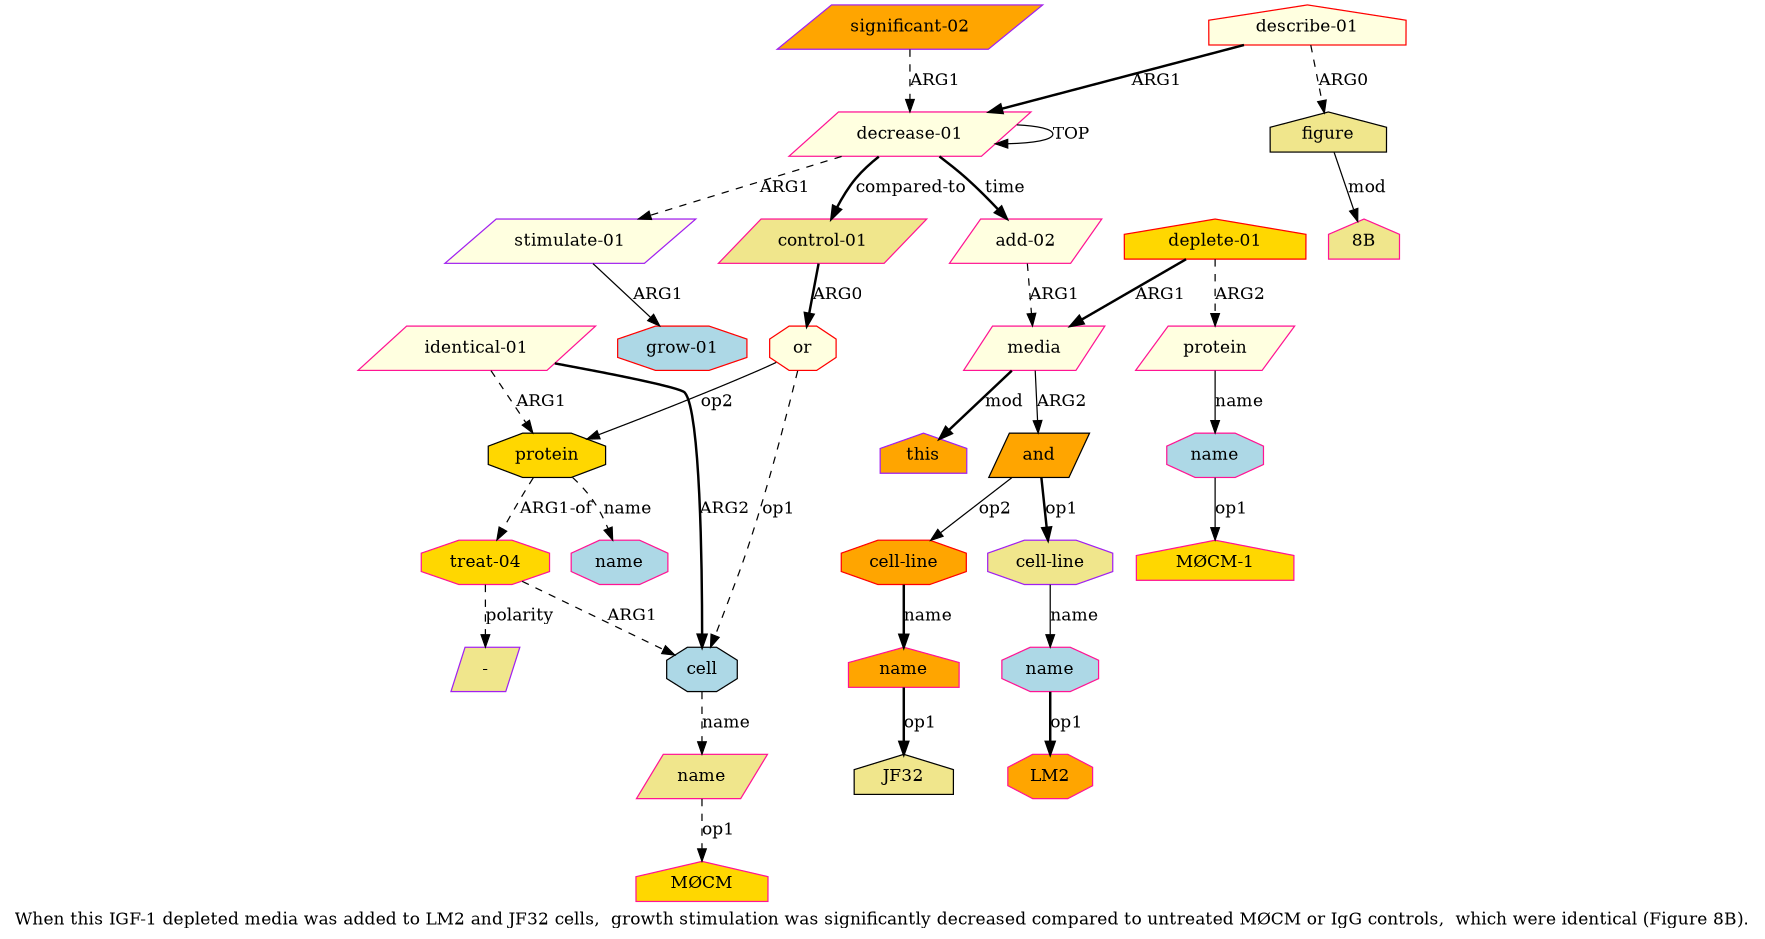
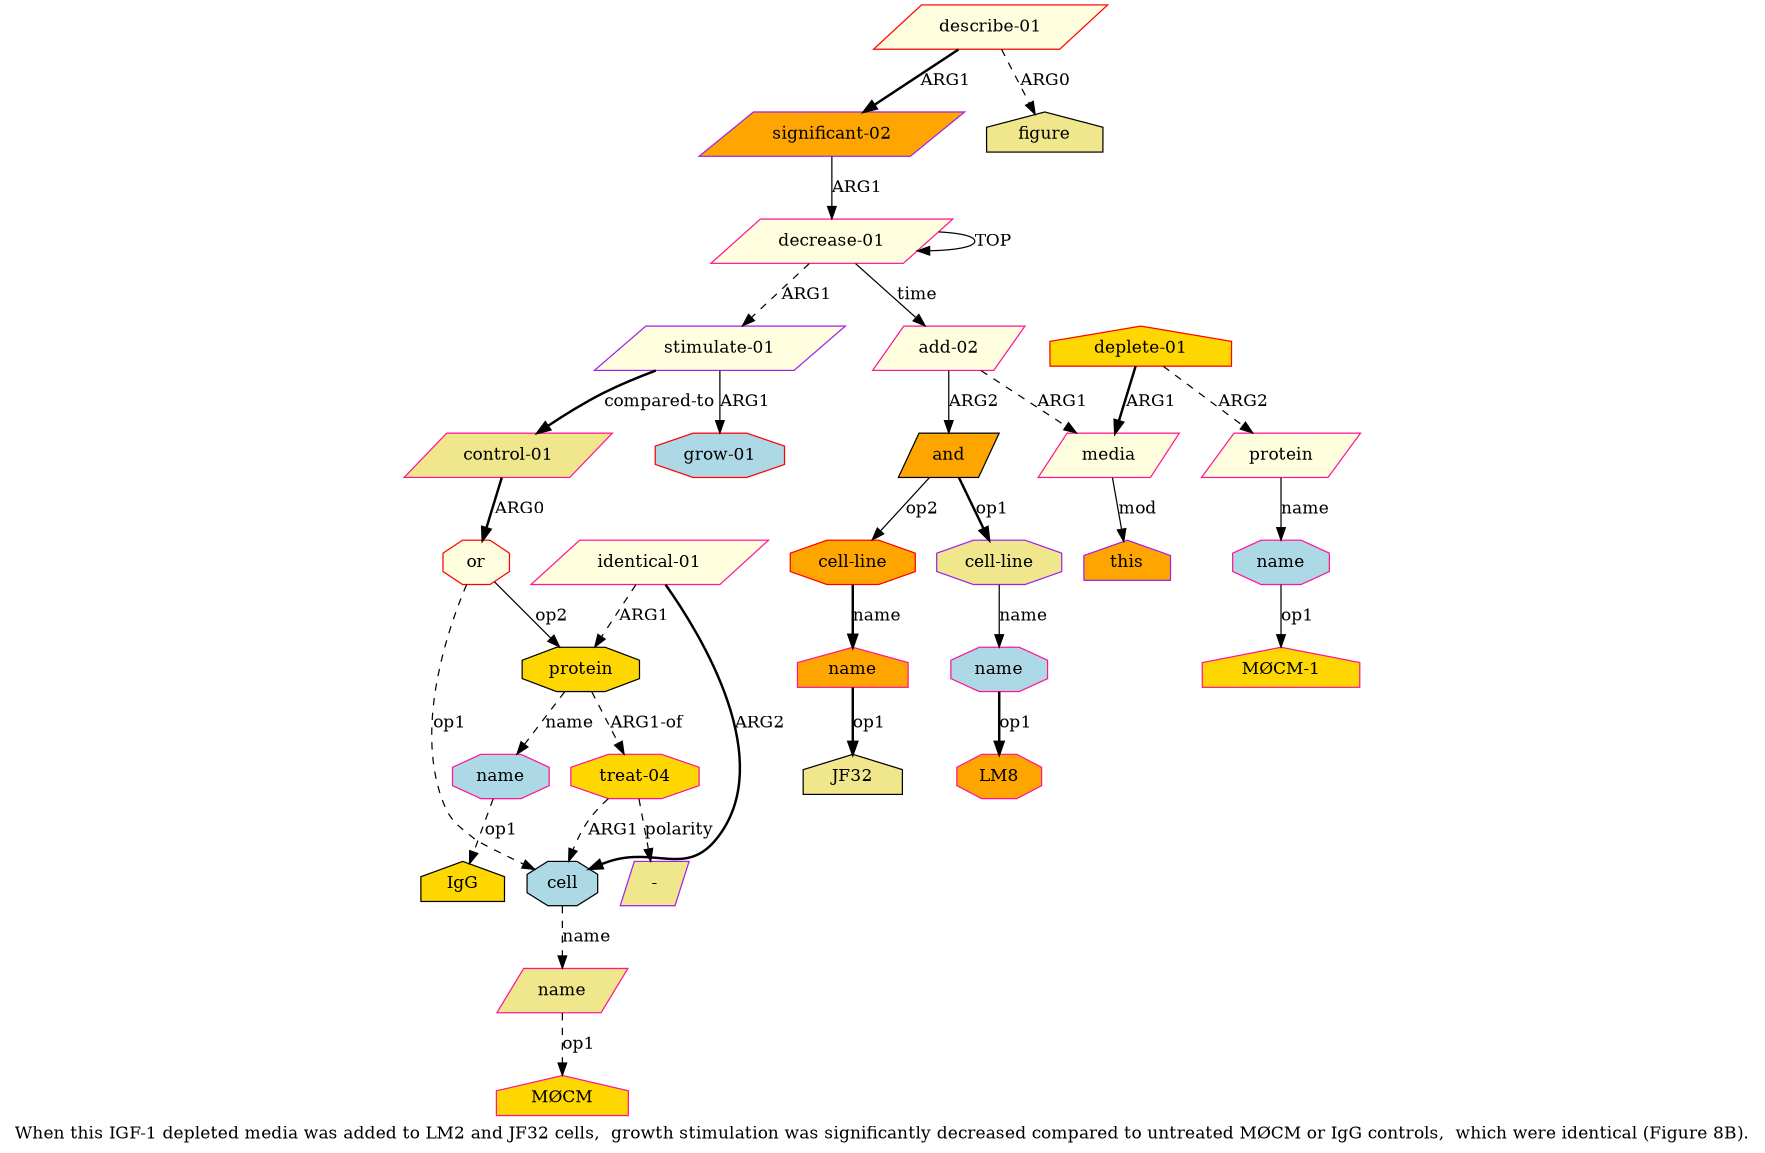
(1307, 27) -> (991, 27)
(910, 74) -> (832, 181)
(1123, 77) -> (916, 77)
(855, 180) -> (600, 395)
(970, 182) -> (886, 290)
(1364, 241) -> none
(1036, 396) -> (949, 396)
(980, 400) -> (1117, 503)
(1050, 776) -> (999, 776)
none -> (463, 884)
